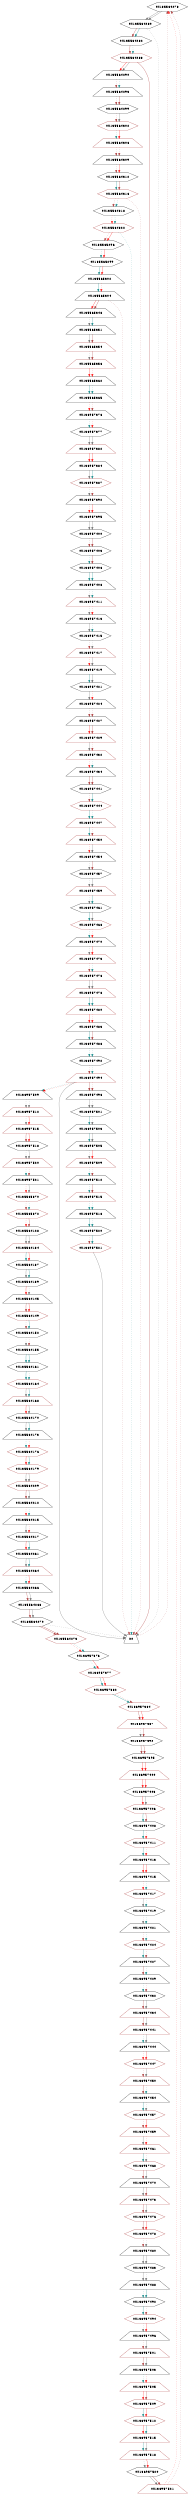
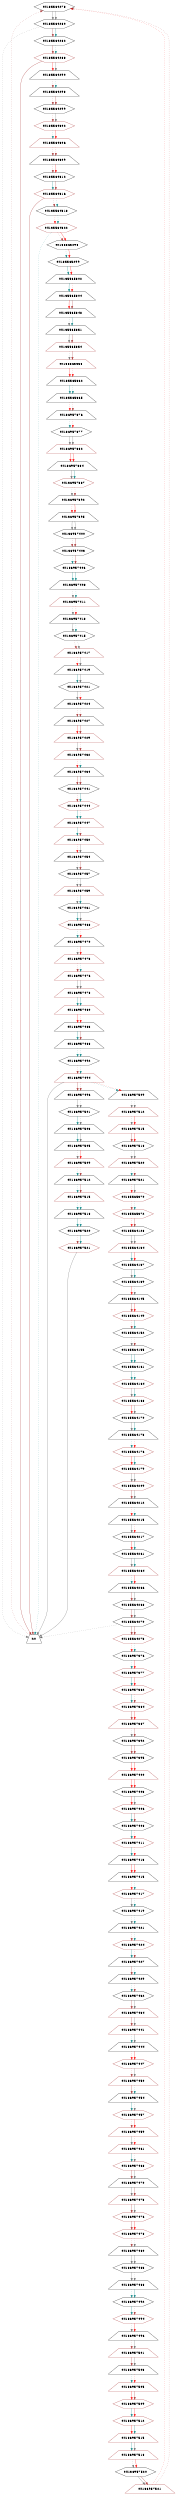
(140, 913) -> (30, 912)
(122, 964) -> none
(28, 1401) -> (133, 1401)
